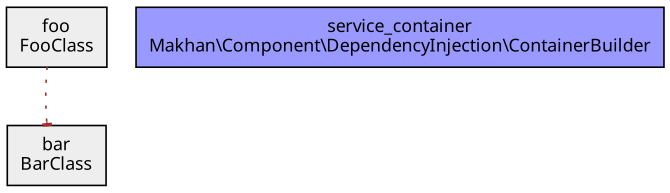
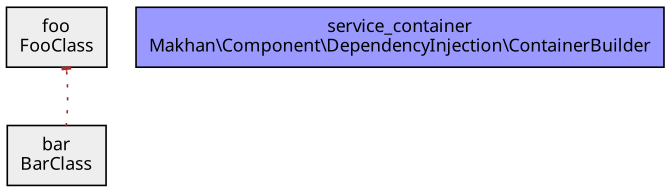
(46, 94) -> (68, 99)
